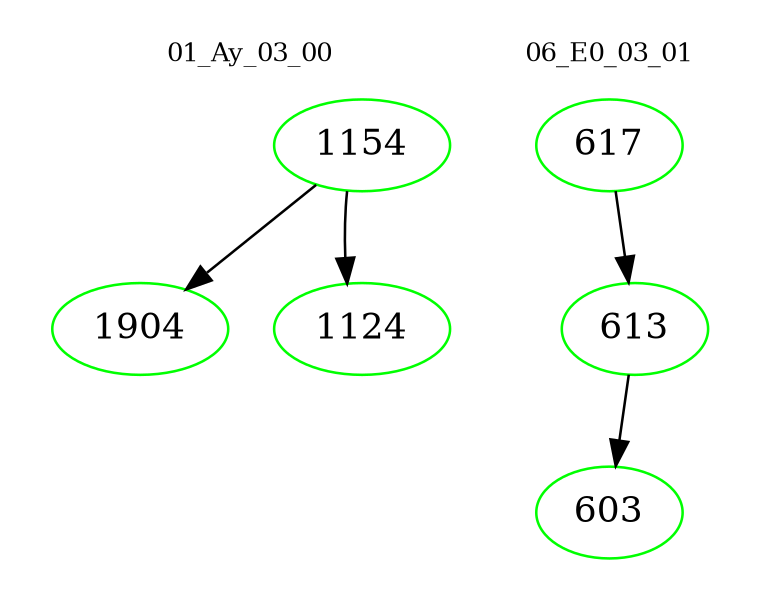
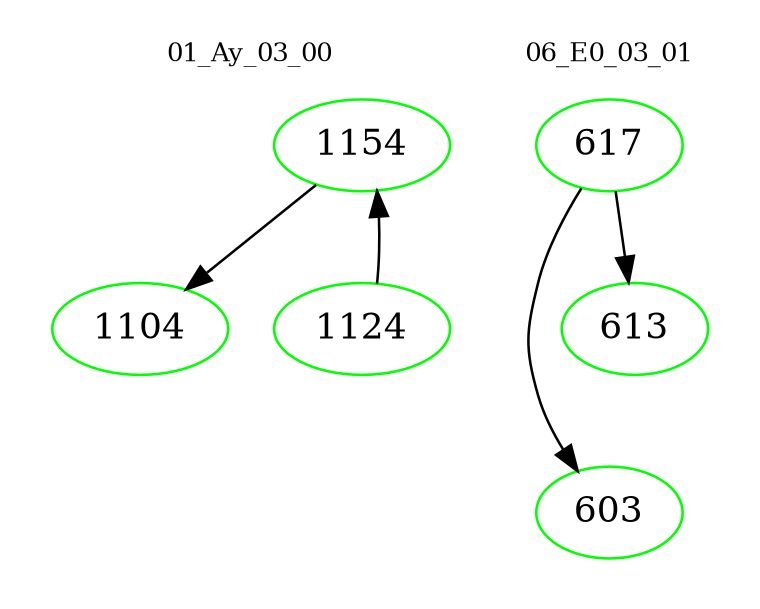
(345, 224) -> (379, 250)
(140, 329) -> (140, 329)
(624, 407) -> (531, 317)
